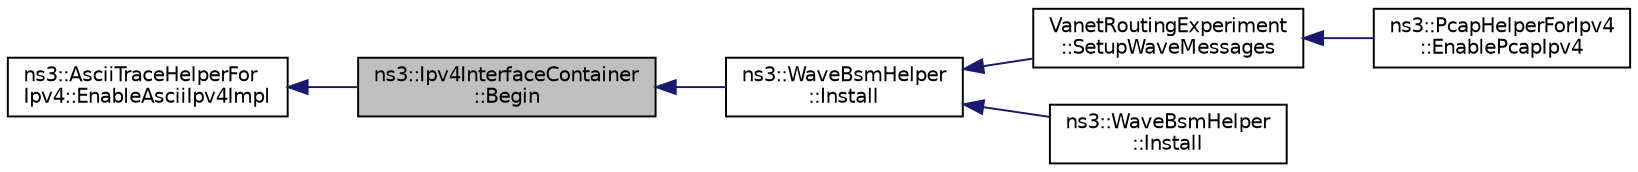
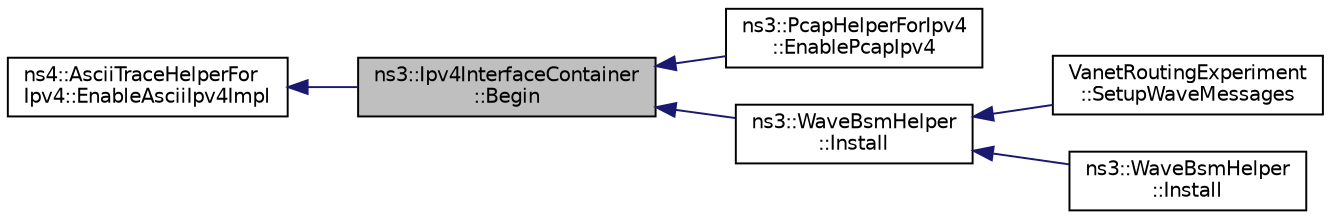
(1348, 38) -> (701, 60)
(148, 87) -> (148, 87)
